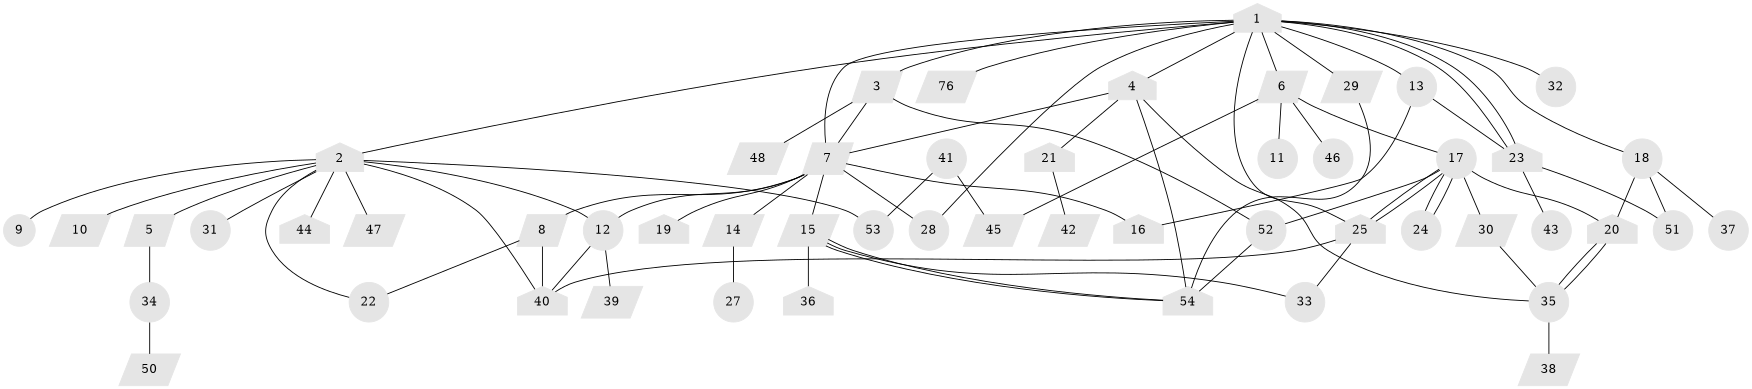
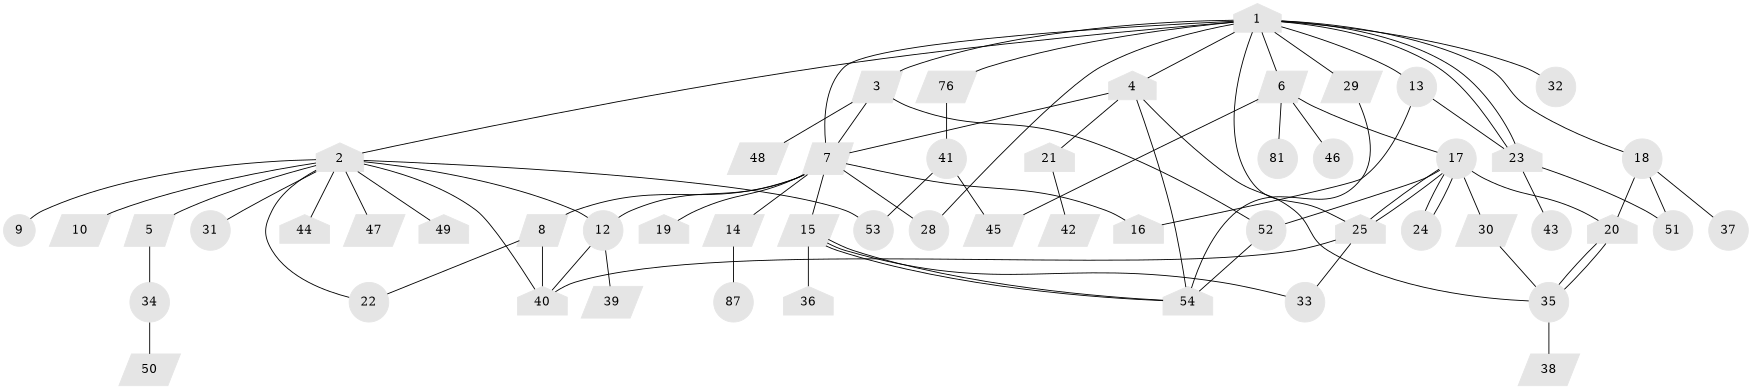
none -> (947, 124)
(1278, 159) -> (1278, 159)
none -> (444, 230)
(734, 302) -> (734, 302)
